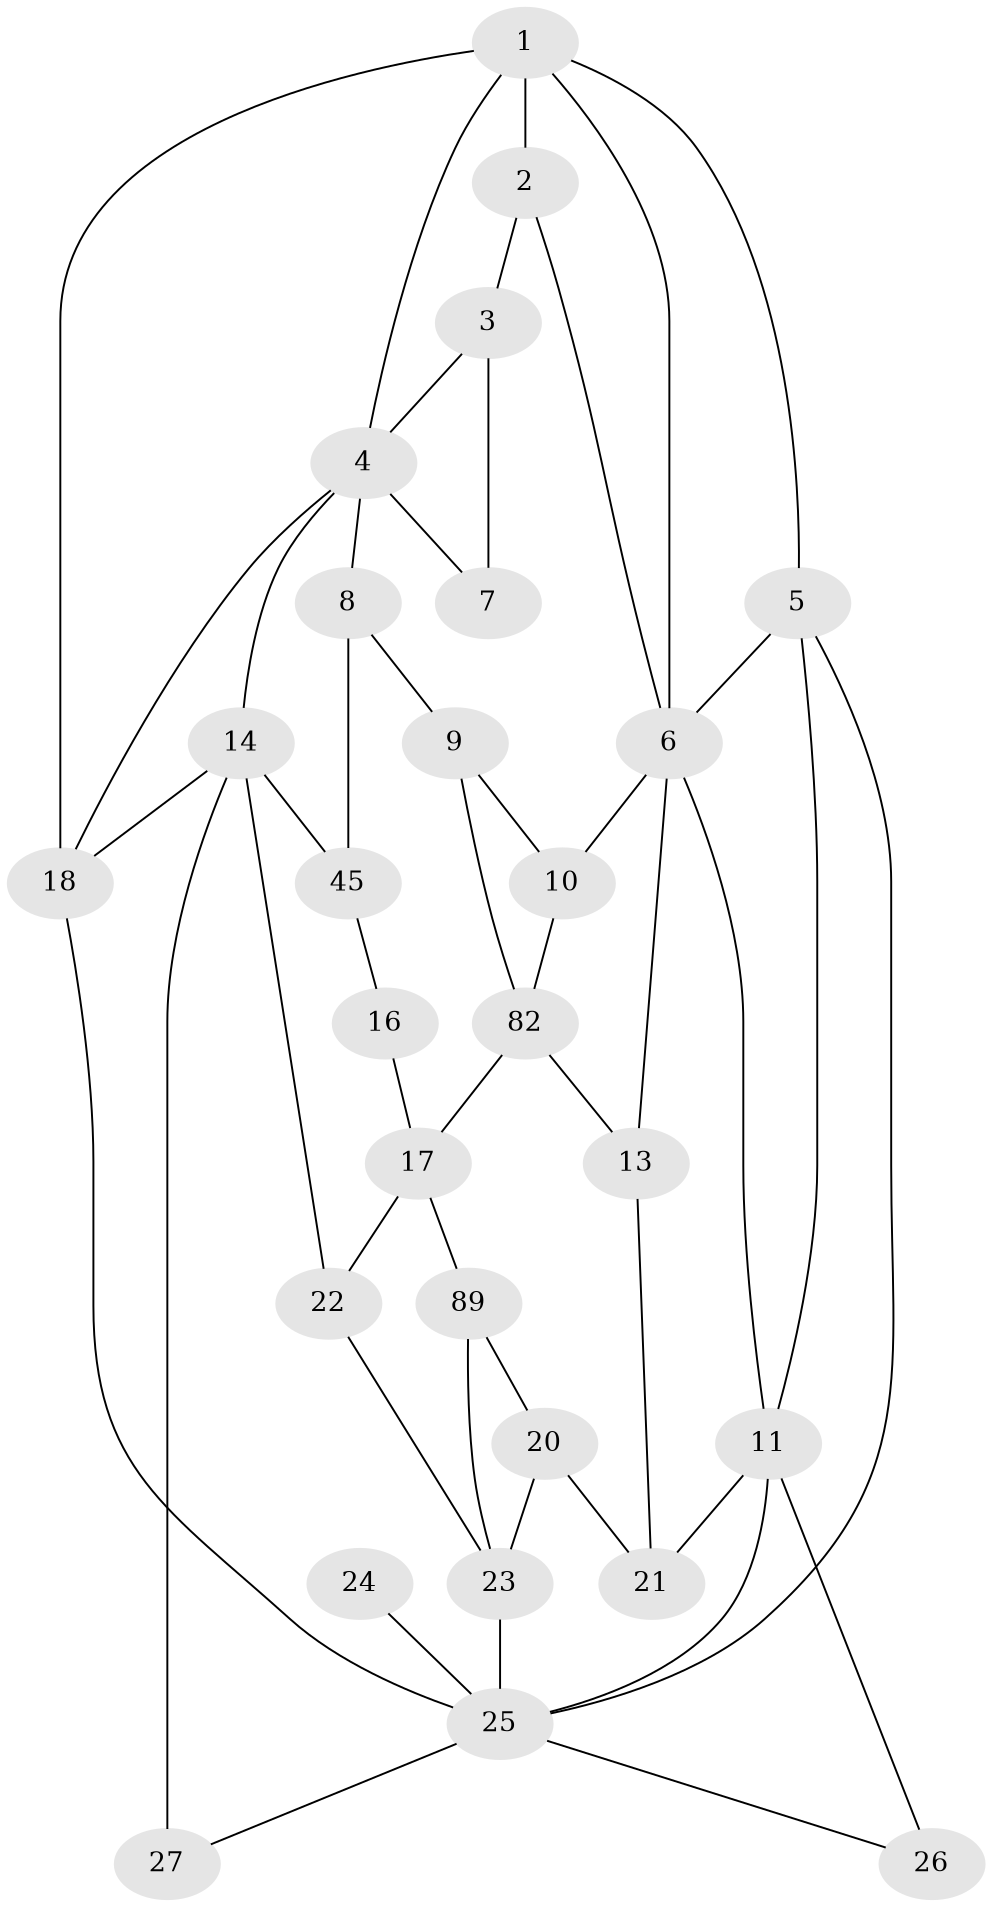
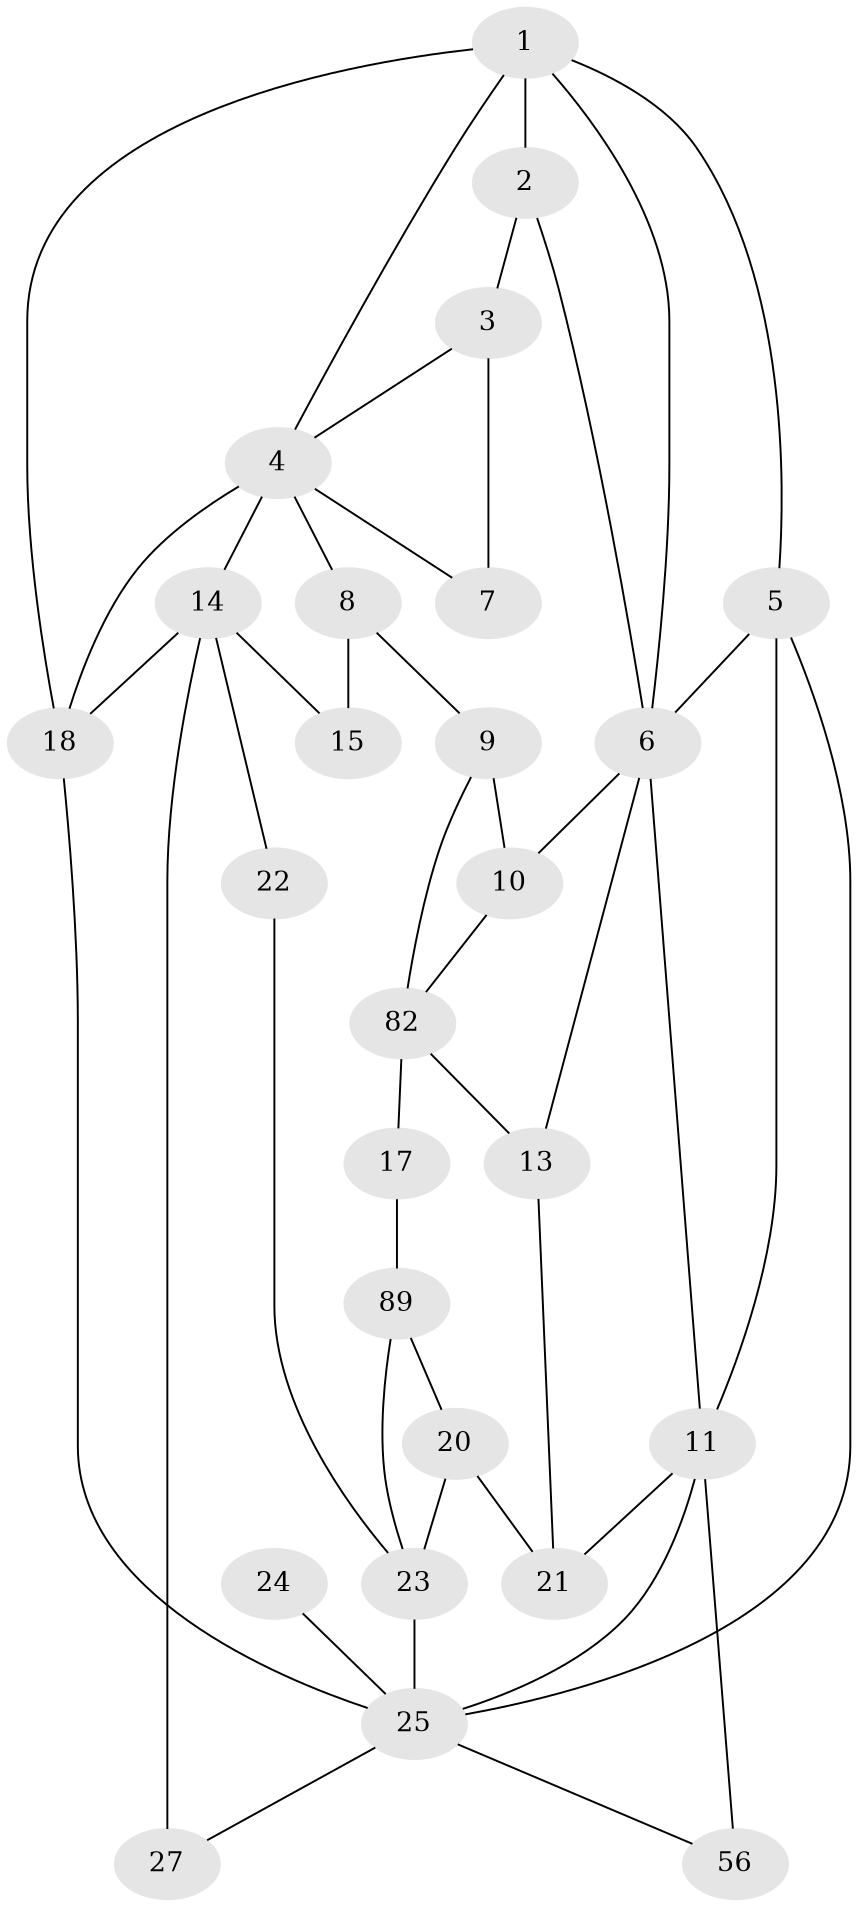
(348, 883) -> (348, 743)
(385, 1024) -> none
(374, 1234) -> none
(932, 1864) -> (736, 1864)
